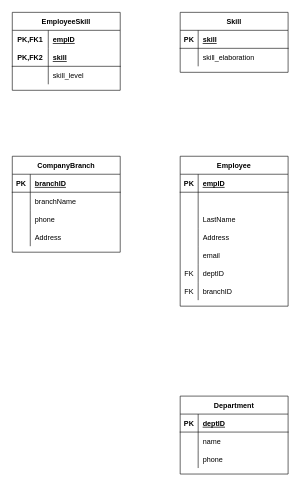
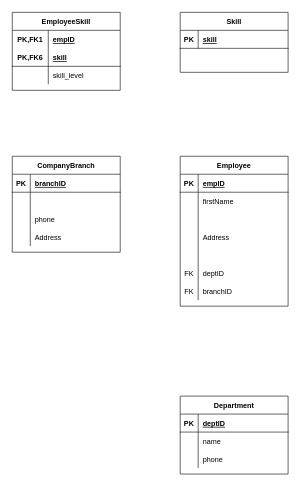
(243, 57) -> none
(30, 58) -> (30, 58)
(75, 201) -> none
none -> (243, 201)
(243, 219) -> none
(243, 255) -> none
